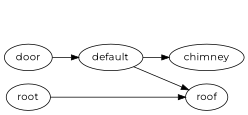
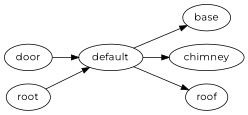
none -> (207, 18)
(114, 97) -> (64, 80)
